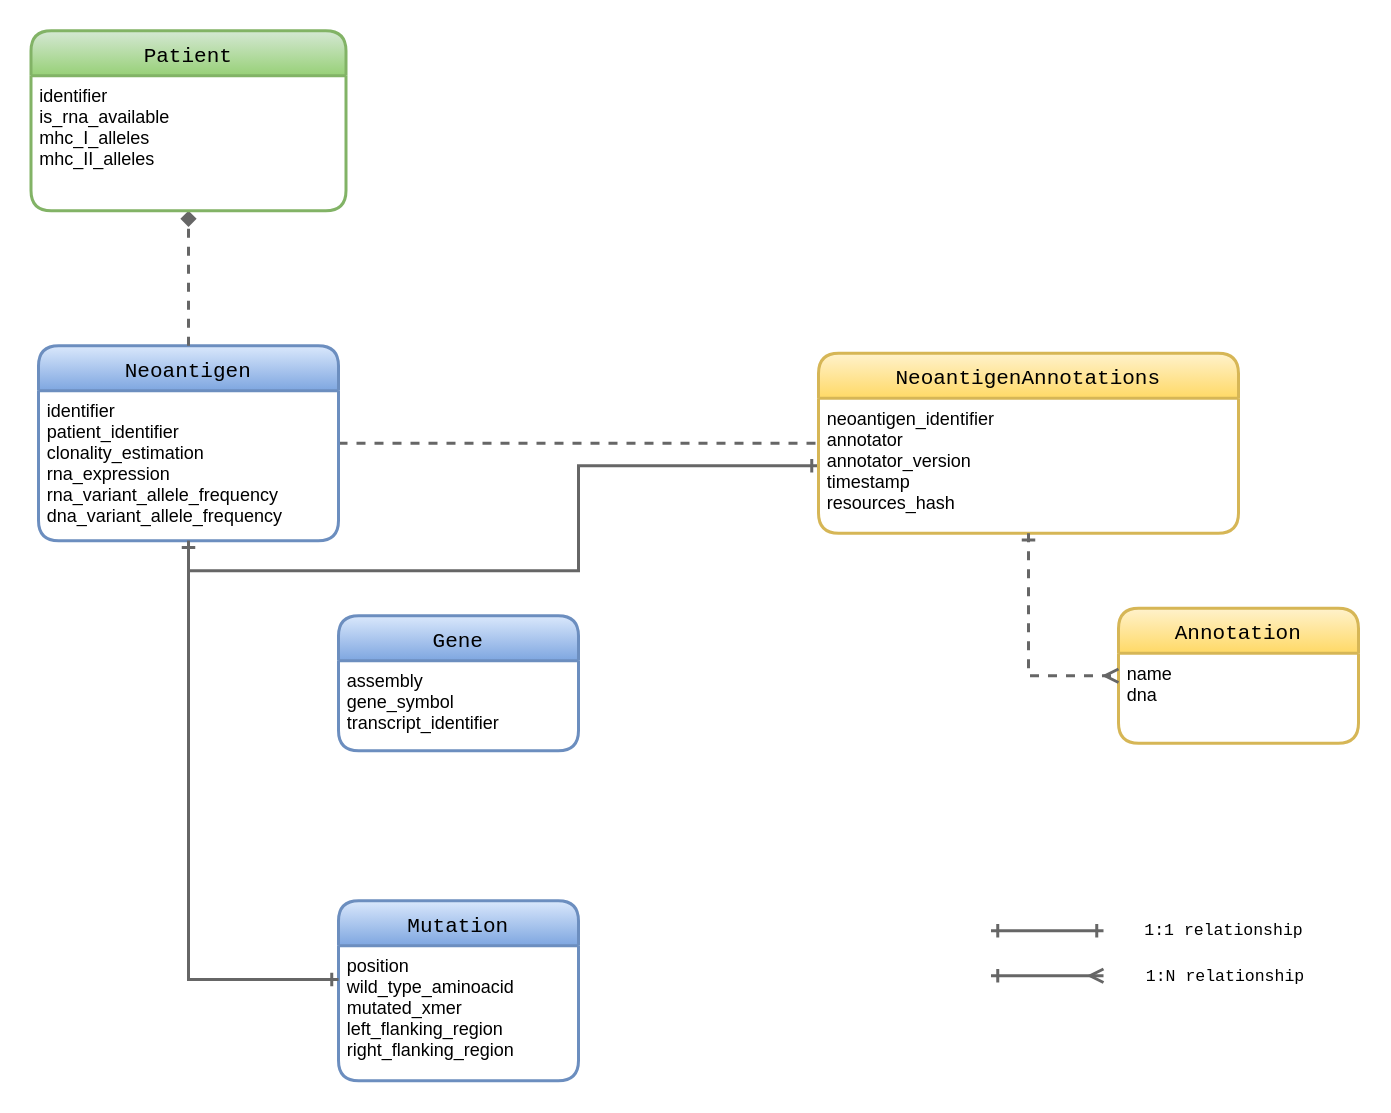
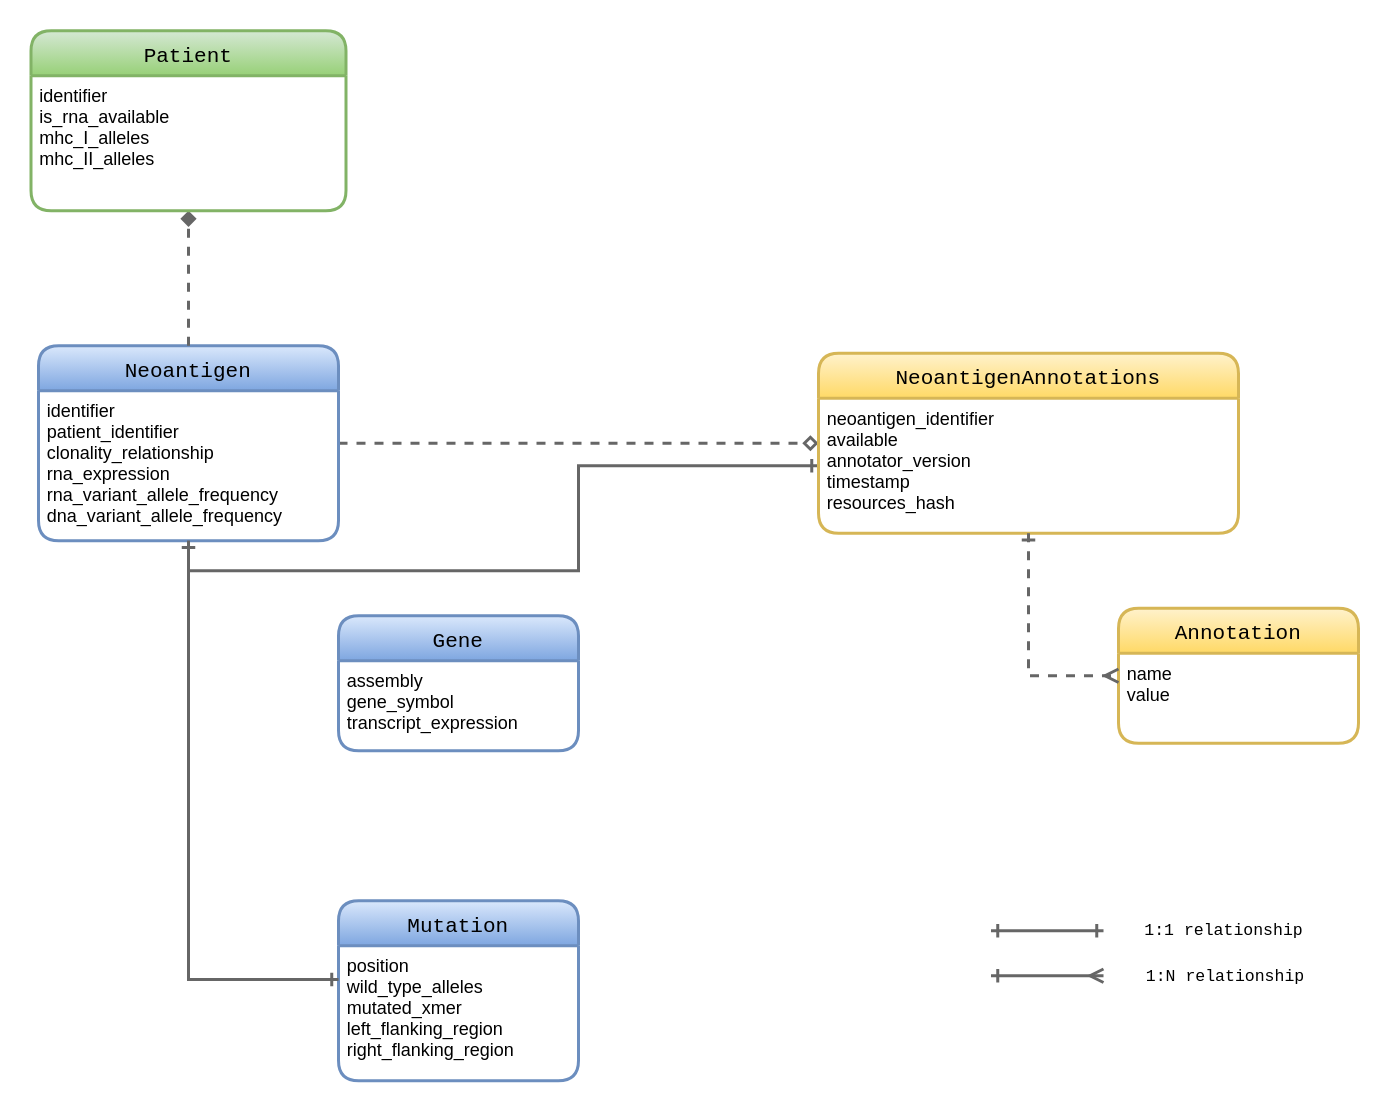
(90, 411) -> (90, 411)
(923, 419) -> (923, 419)
(808, 443) -> (802, 443)
(1147, 674) -> (1147, 674)
(384, 681) -> (384, 681)
(382, 966) -> (382, 966)
